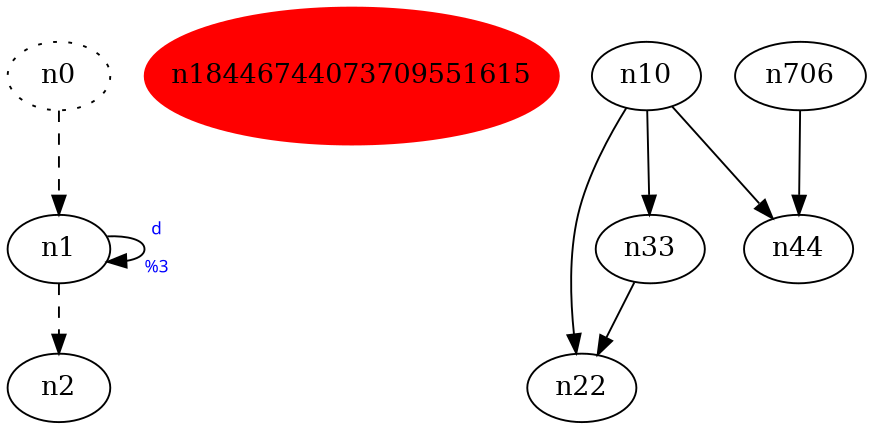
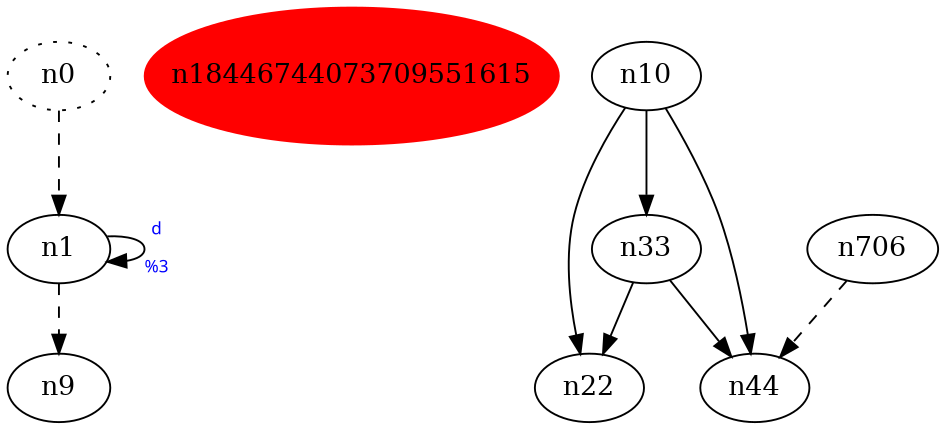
(800, 153) -> (820, 312)
none -> (695, 311)
(59, 388) -> (59, 388)
